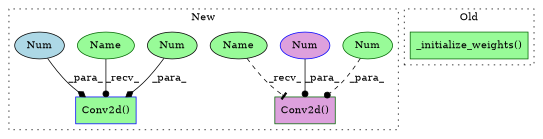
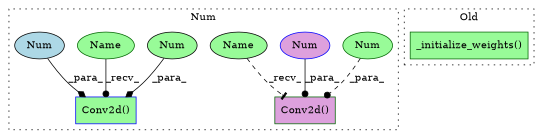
(204, 18) -> (204, 18)
